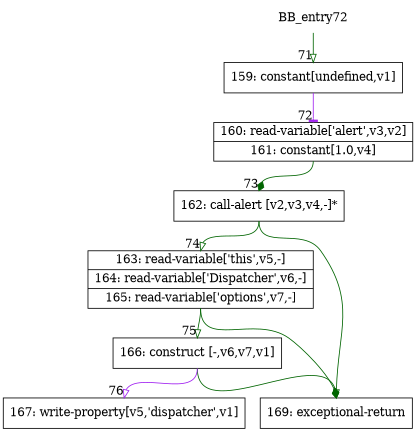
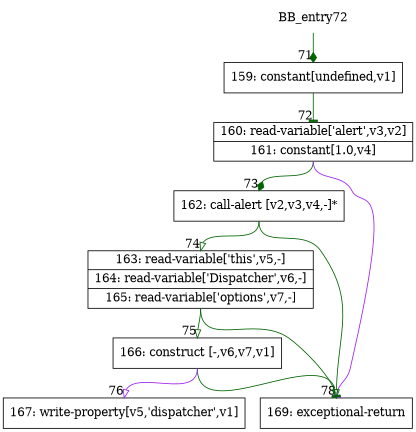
(313, 44) -> (313, 44)
(313, 106) -> (313, 106)
none -> (371, 264)
(276, 332) -> (276, 332)
(262, 384) -> (262, 384)
